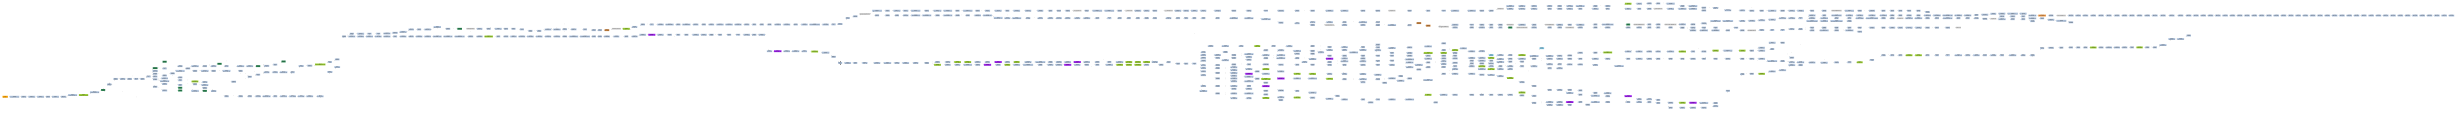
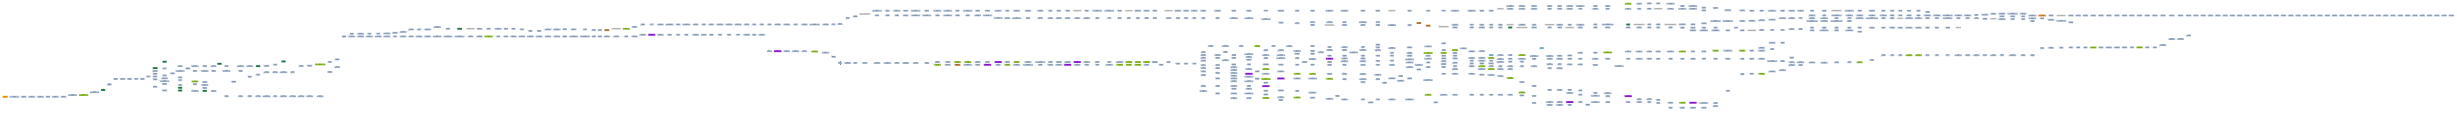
(958, 65) -> (958, 65)
